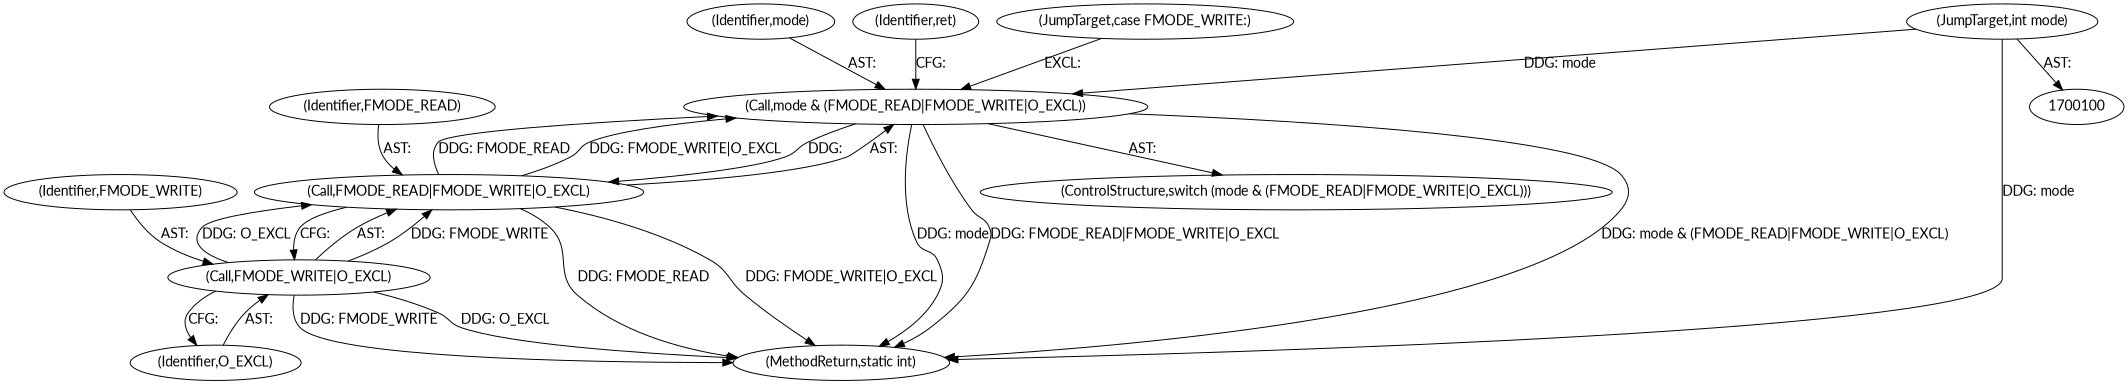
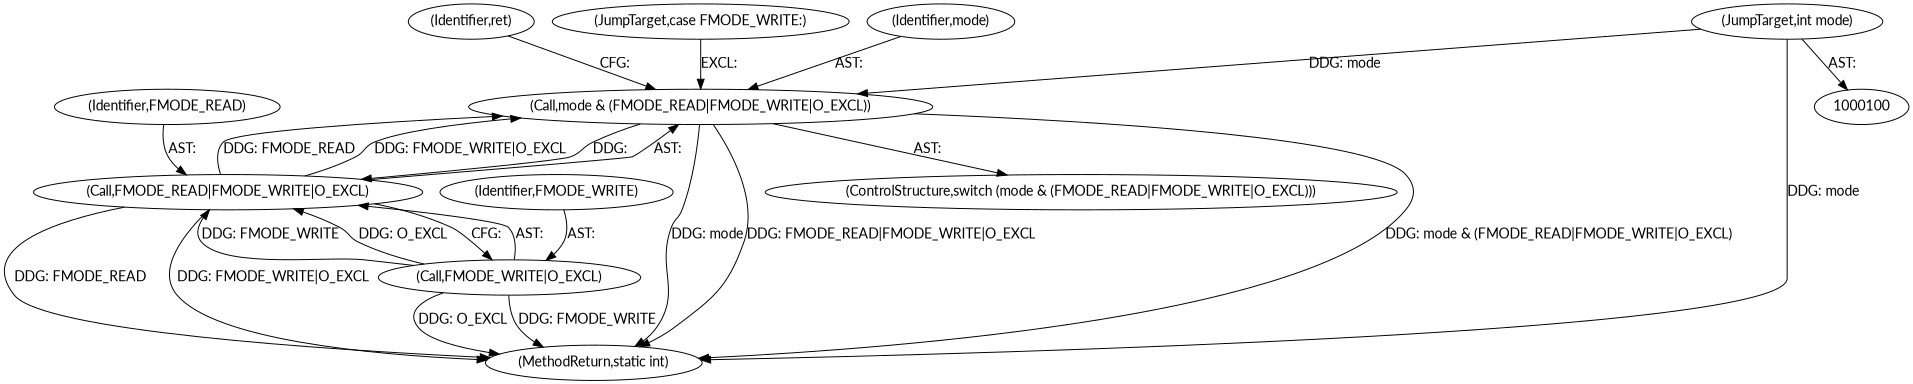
(2077, 107) -> (1862, 107)
(216, 363) -> none
